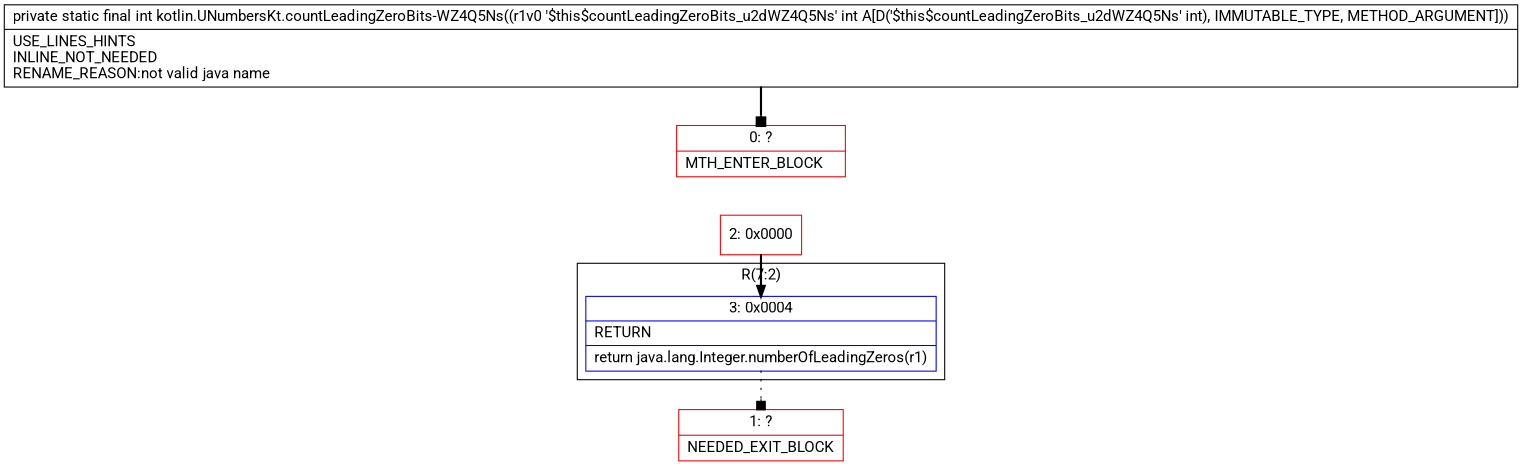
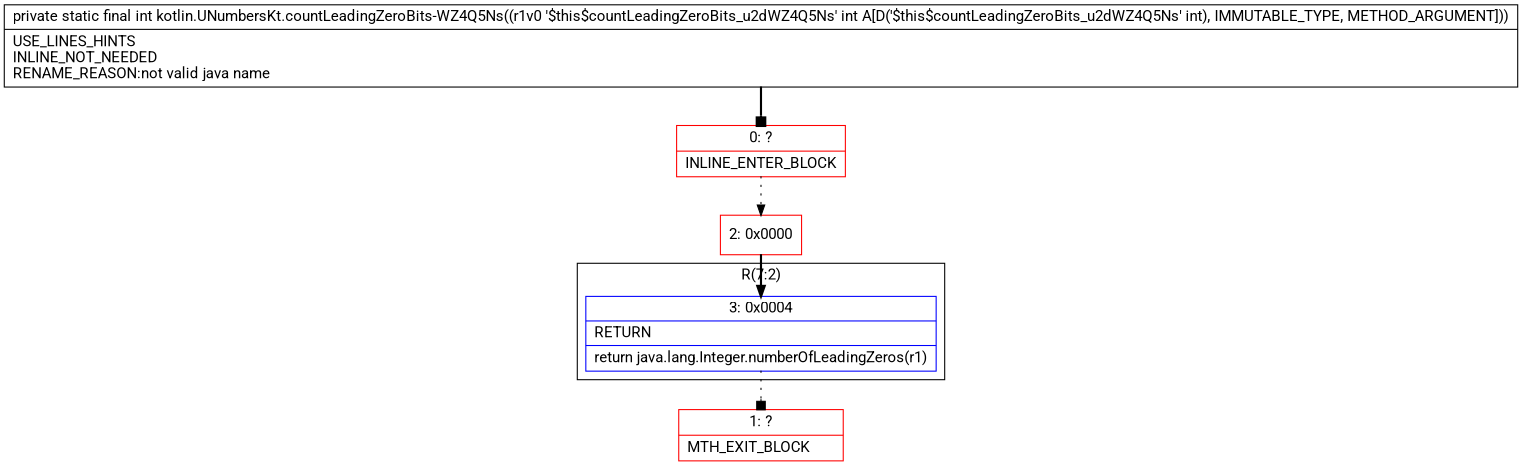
(755, 163) -> (761, 163)
none -> (761, 191)
(761, 448) -> (749, 448)
